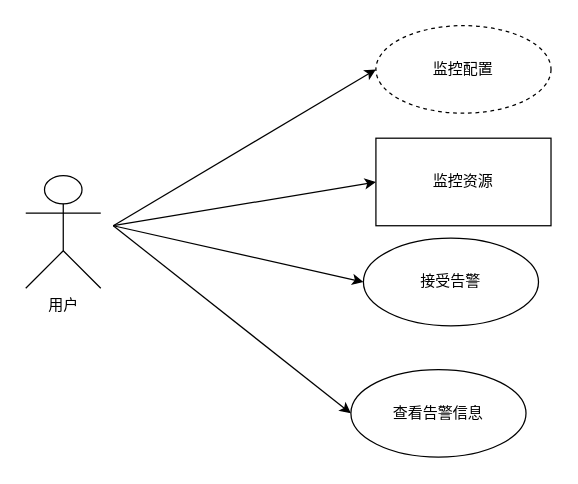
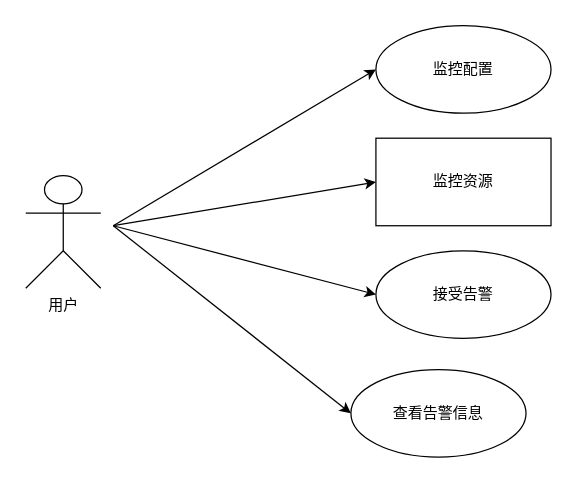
(463, 69) -> (463, 69)
(451, 282) -> (463, 294)
